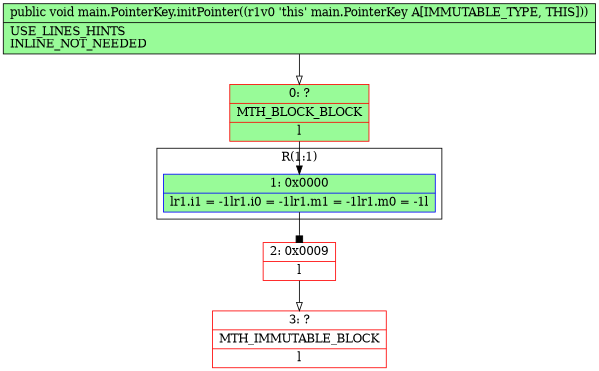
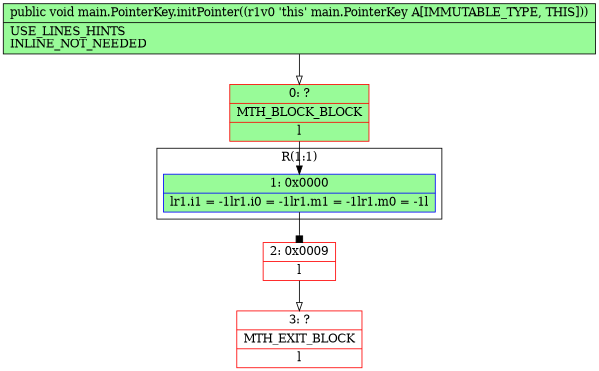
(299, 339) -> (299, 339)
